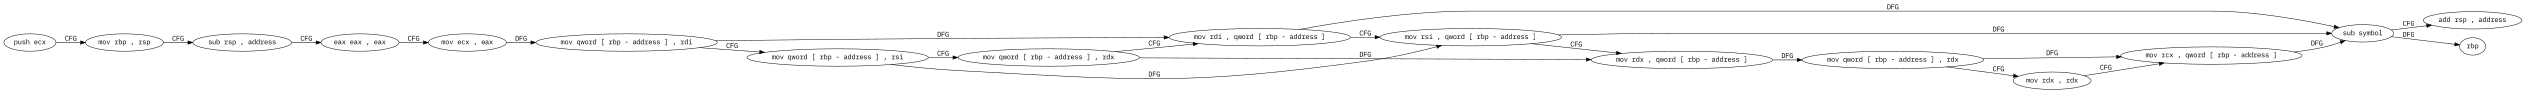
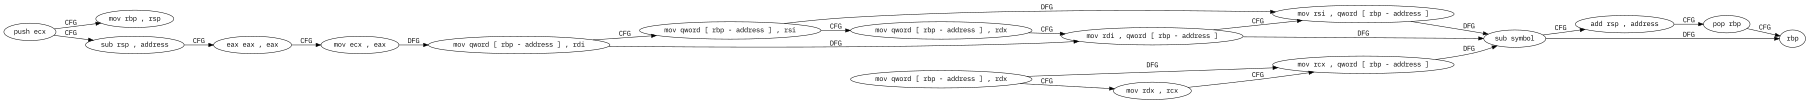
none -> (1727, 24)
(176, 43) -> (71, 38)
(1682, 60) -> none
(2052, 81) -> (1152, 91)
